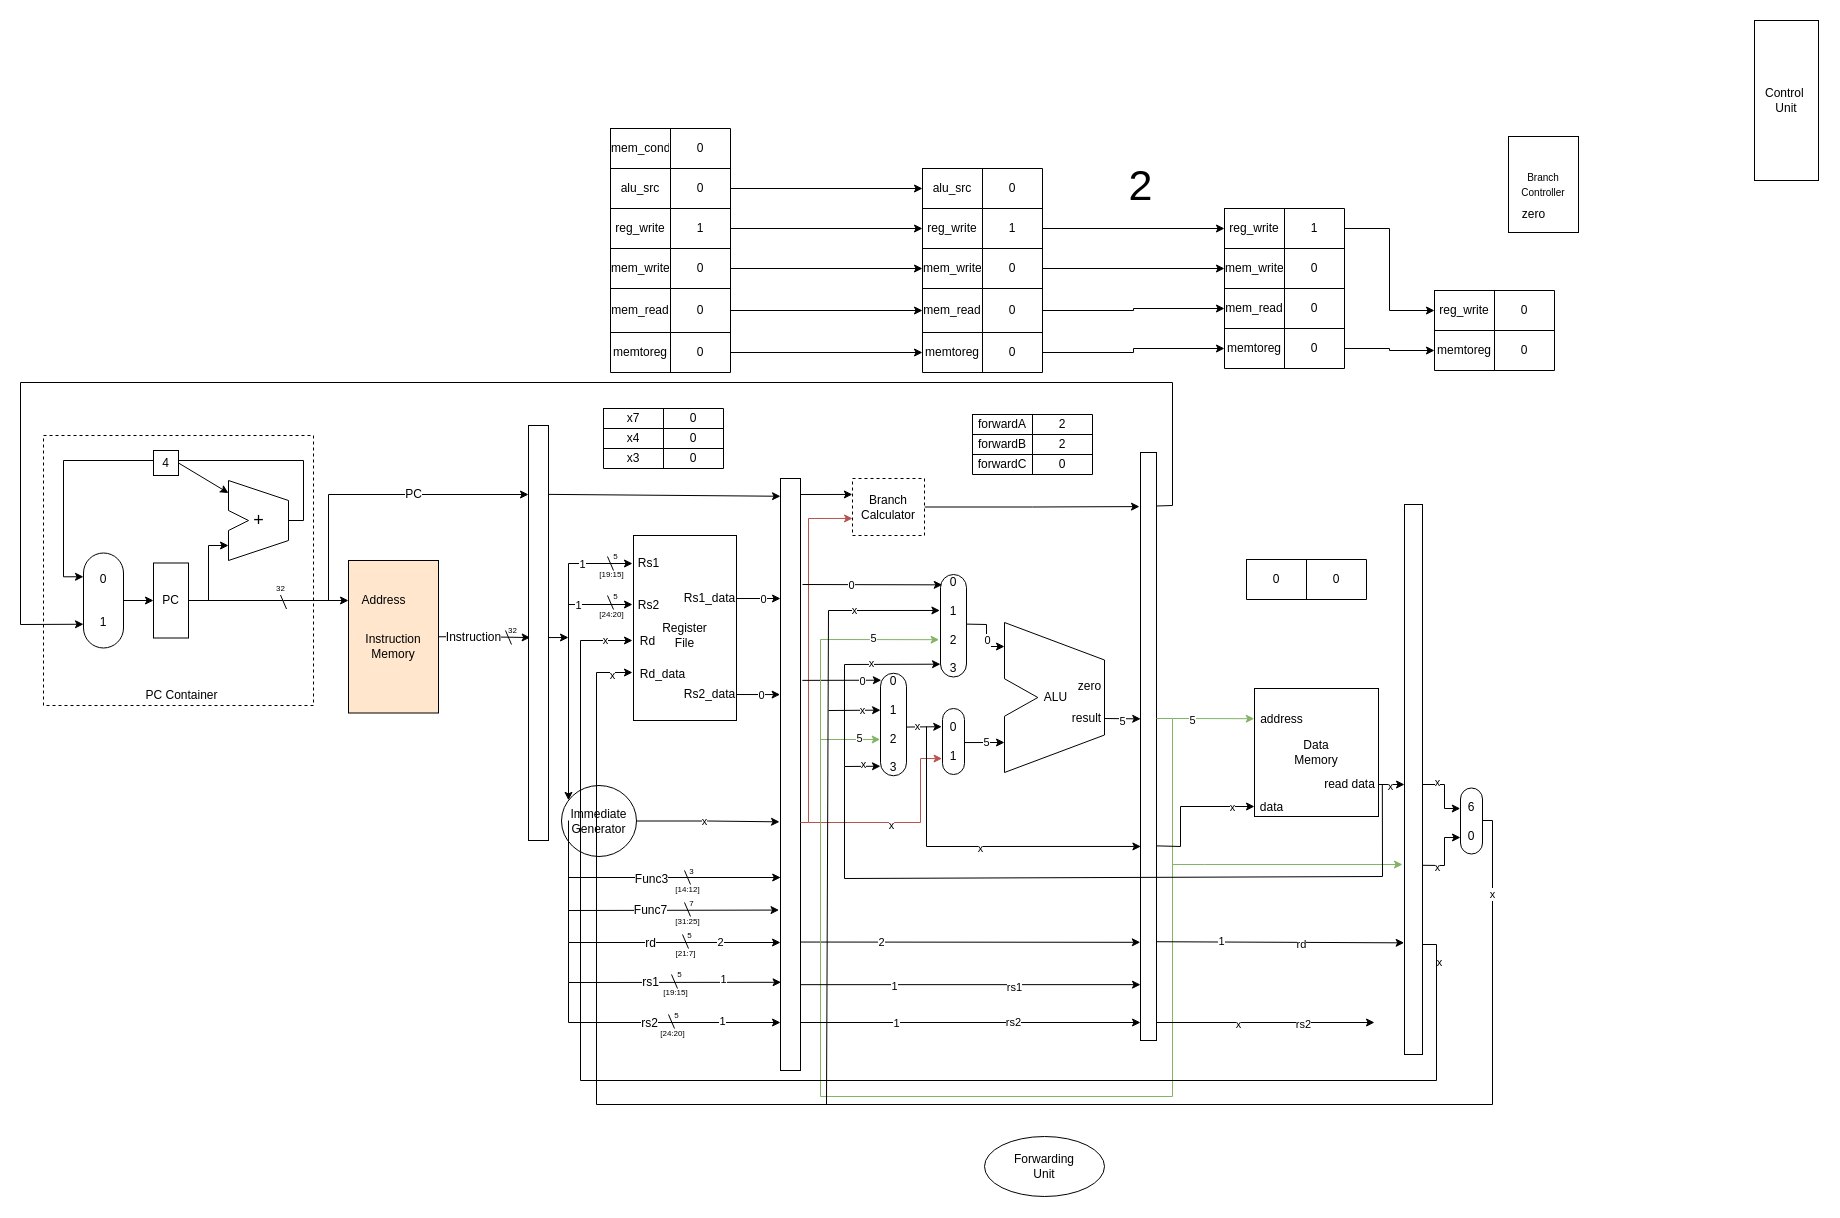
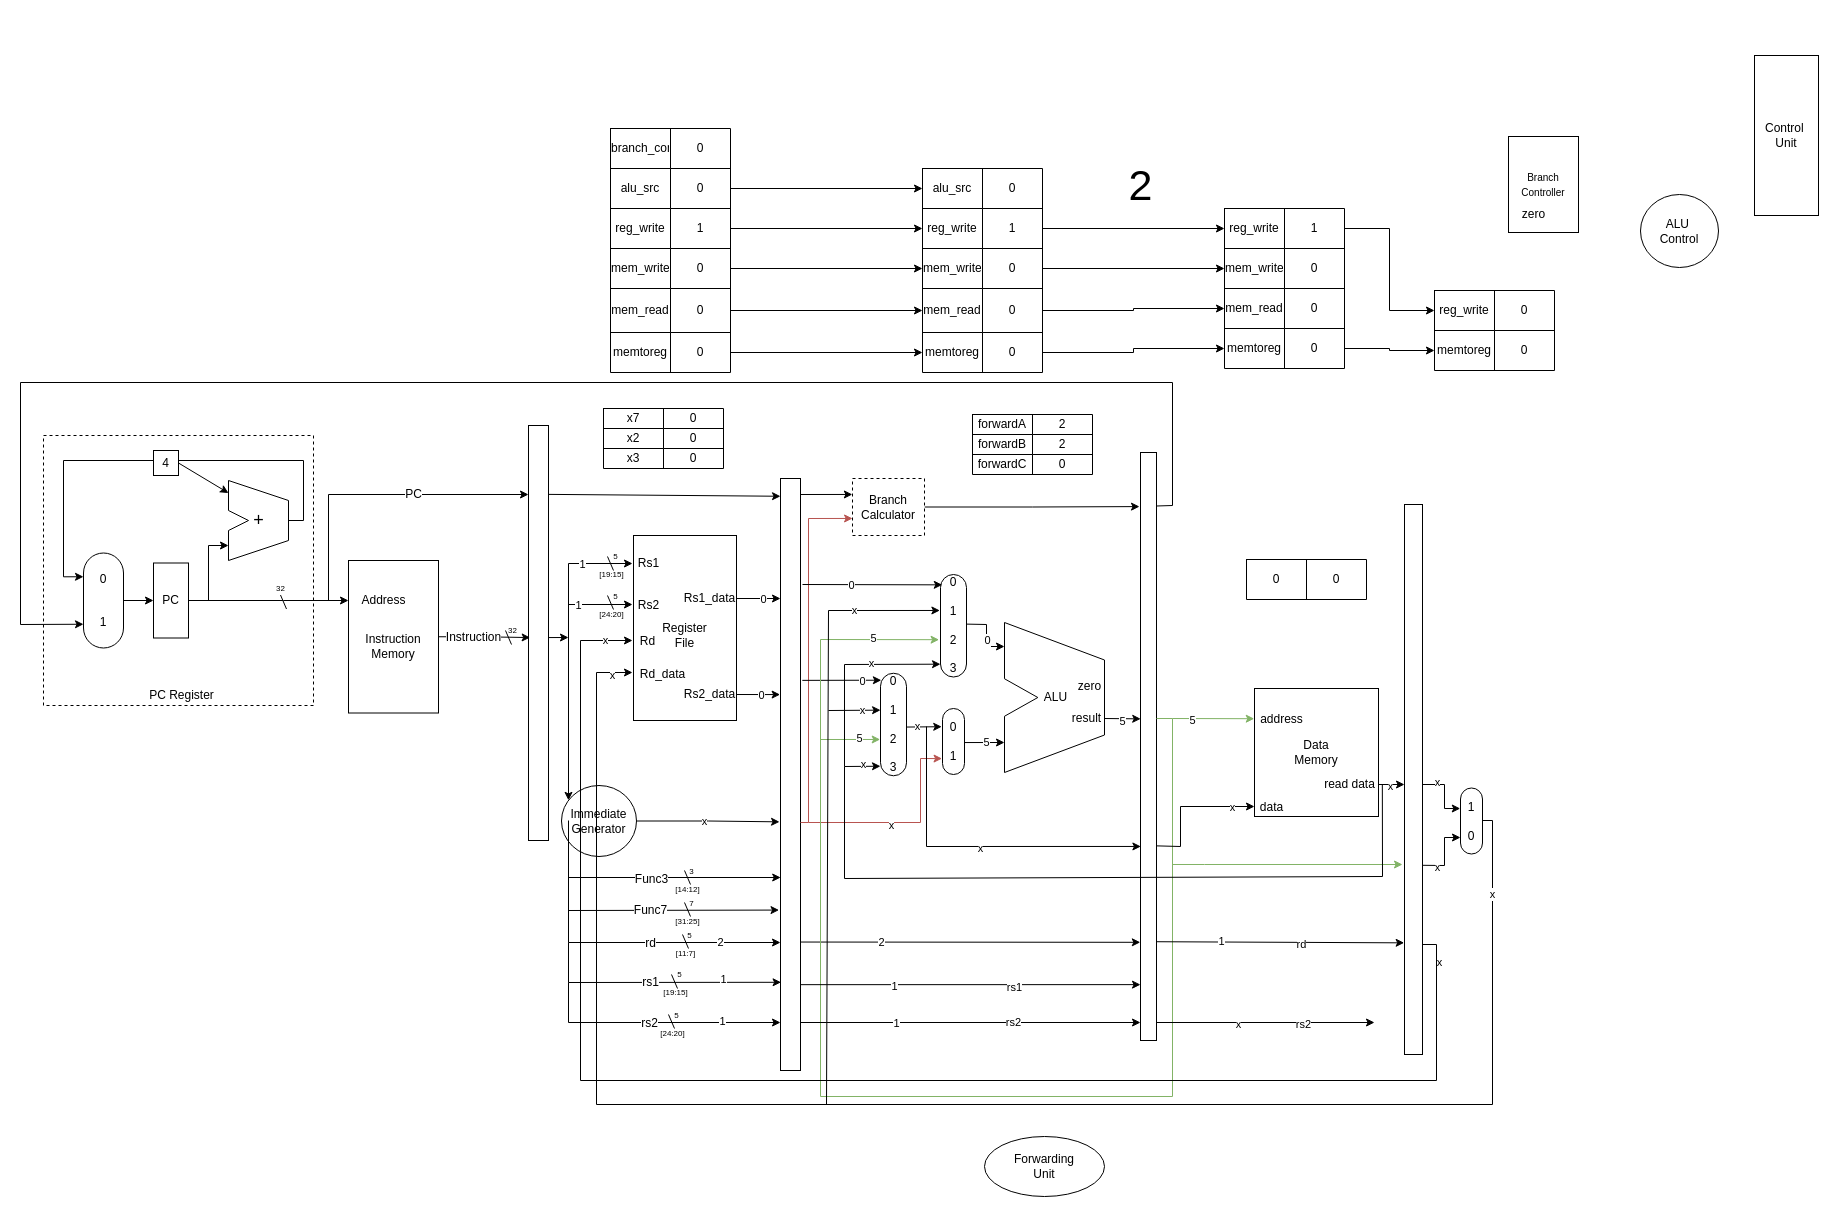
(1787, 101) -> (1787, 136)
(641, 149) -> (641, 149)
none -> (1680, 231)
(634, 439) -> (634, 439)
(394, 637) -> (394, 637)
(182, 696) -> (182, 696)
(1472, 822) -> (1472, 822)
(686, 953) -> (686, 953)
